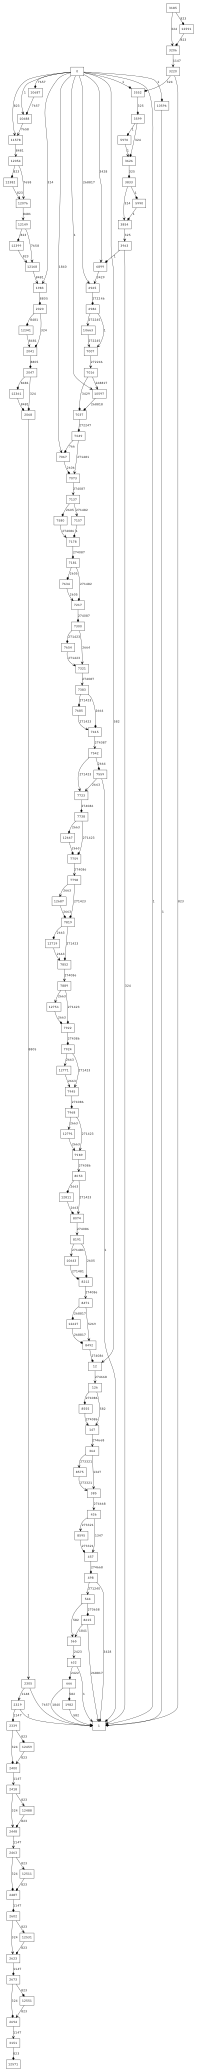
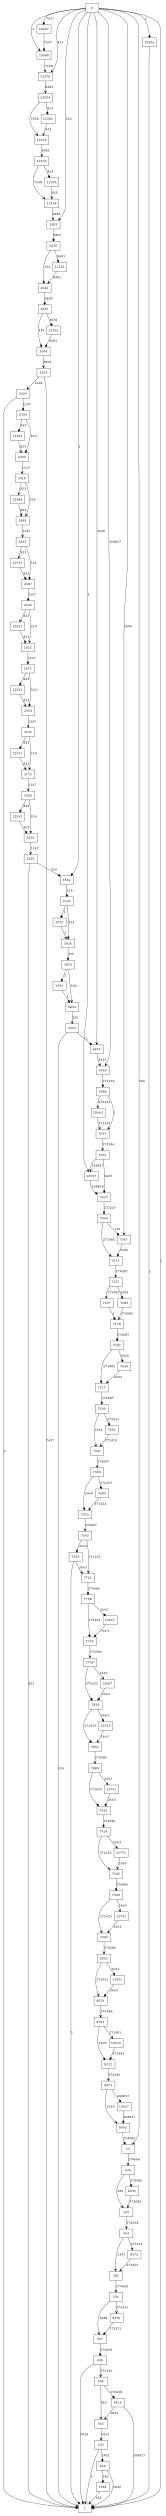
none -> (28, 774)
(99, 1536) -> (104, 2318)
